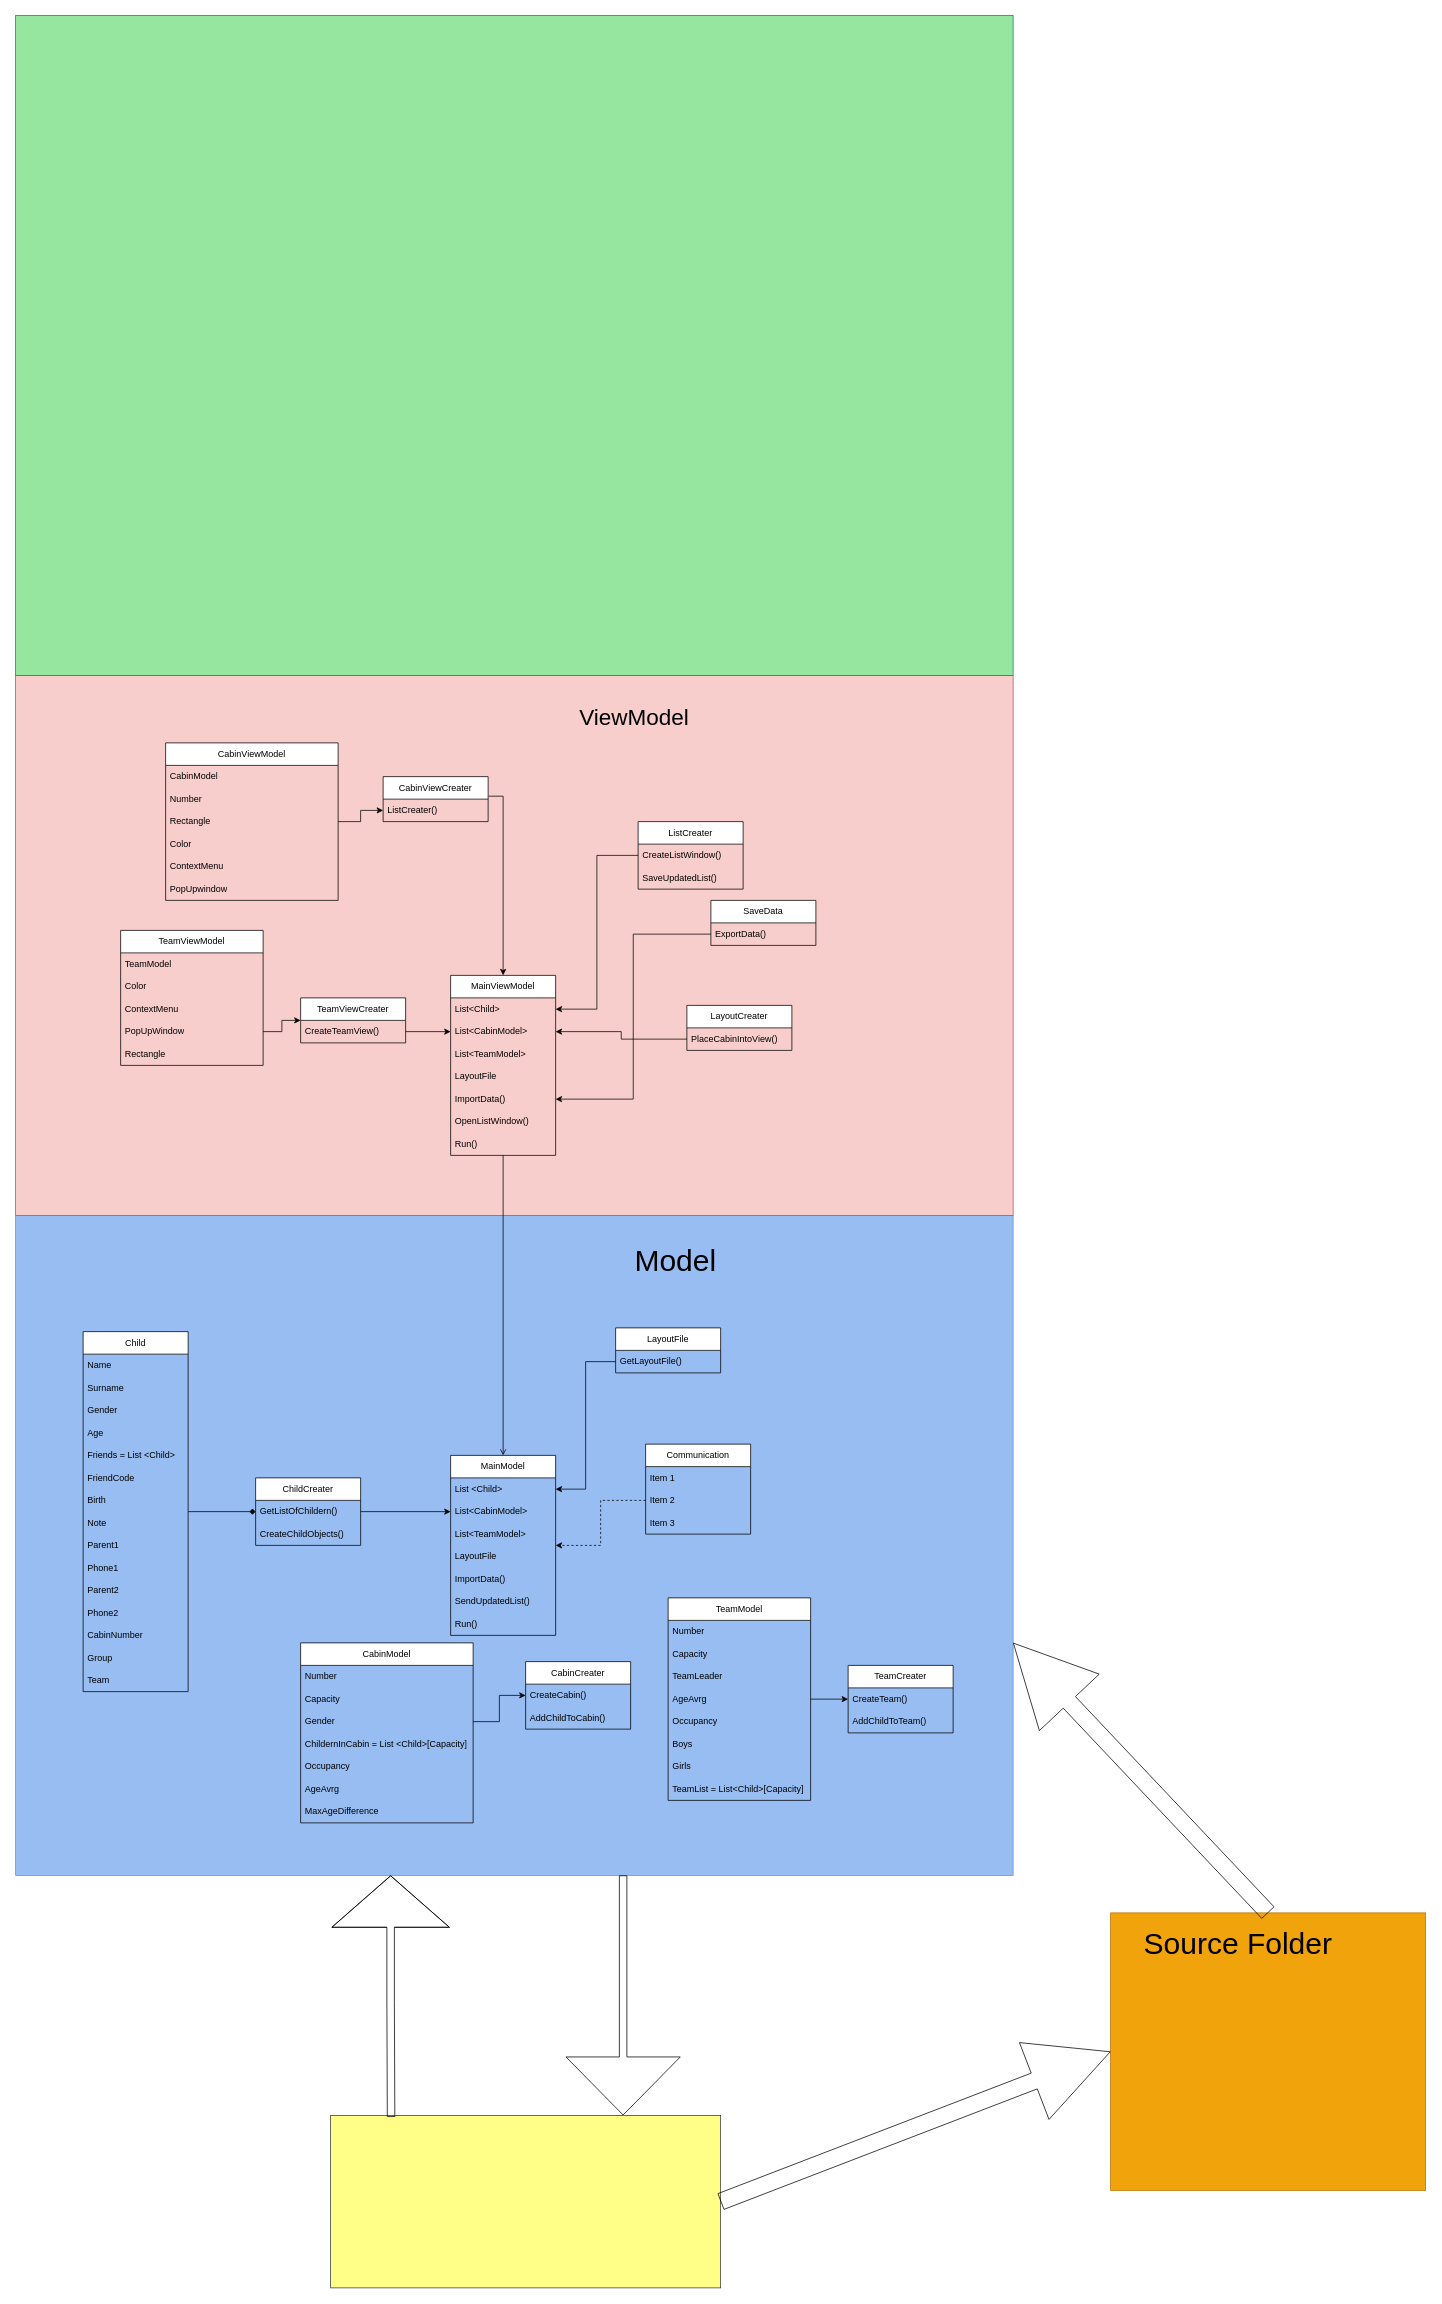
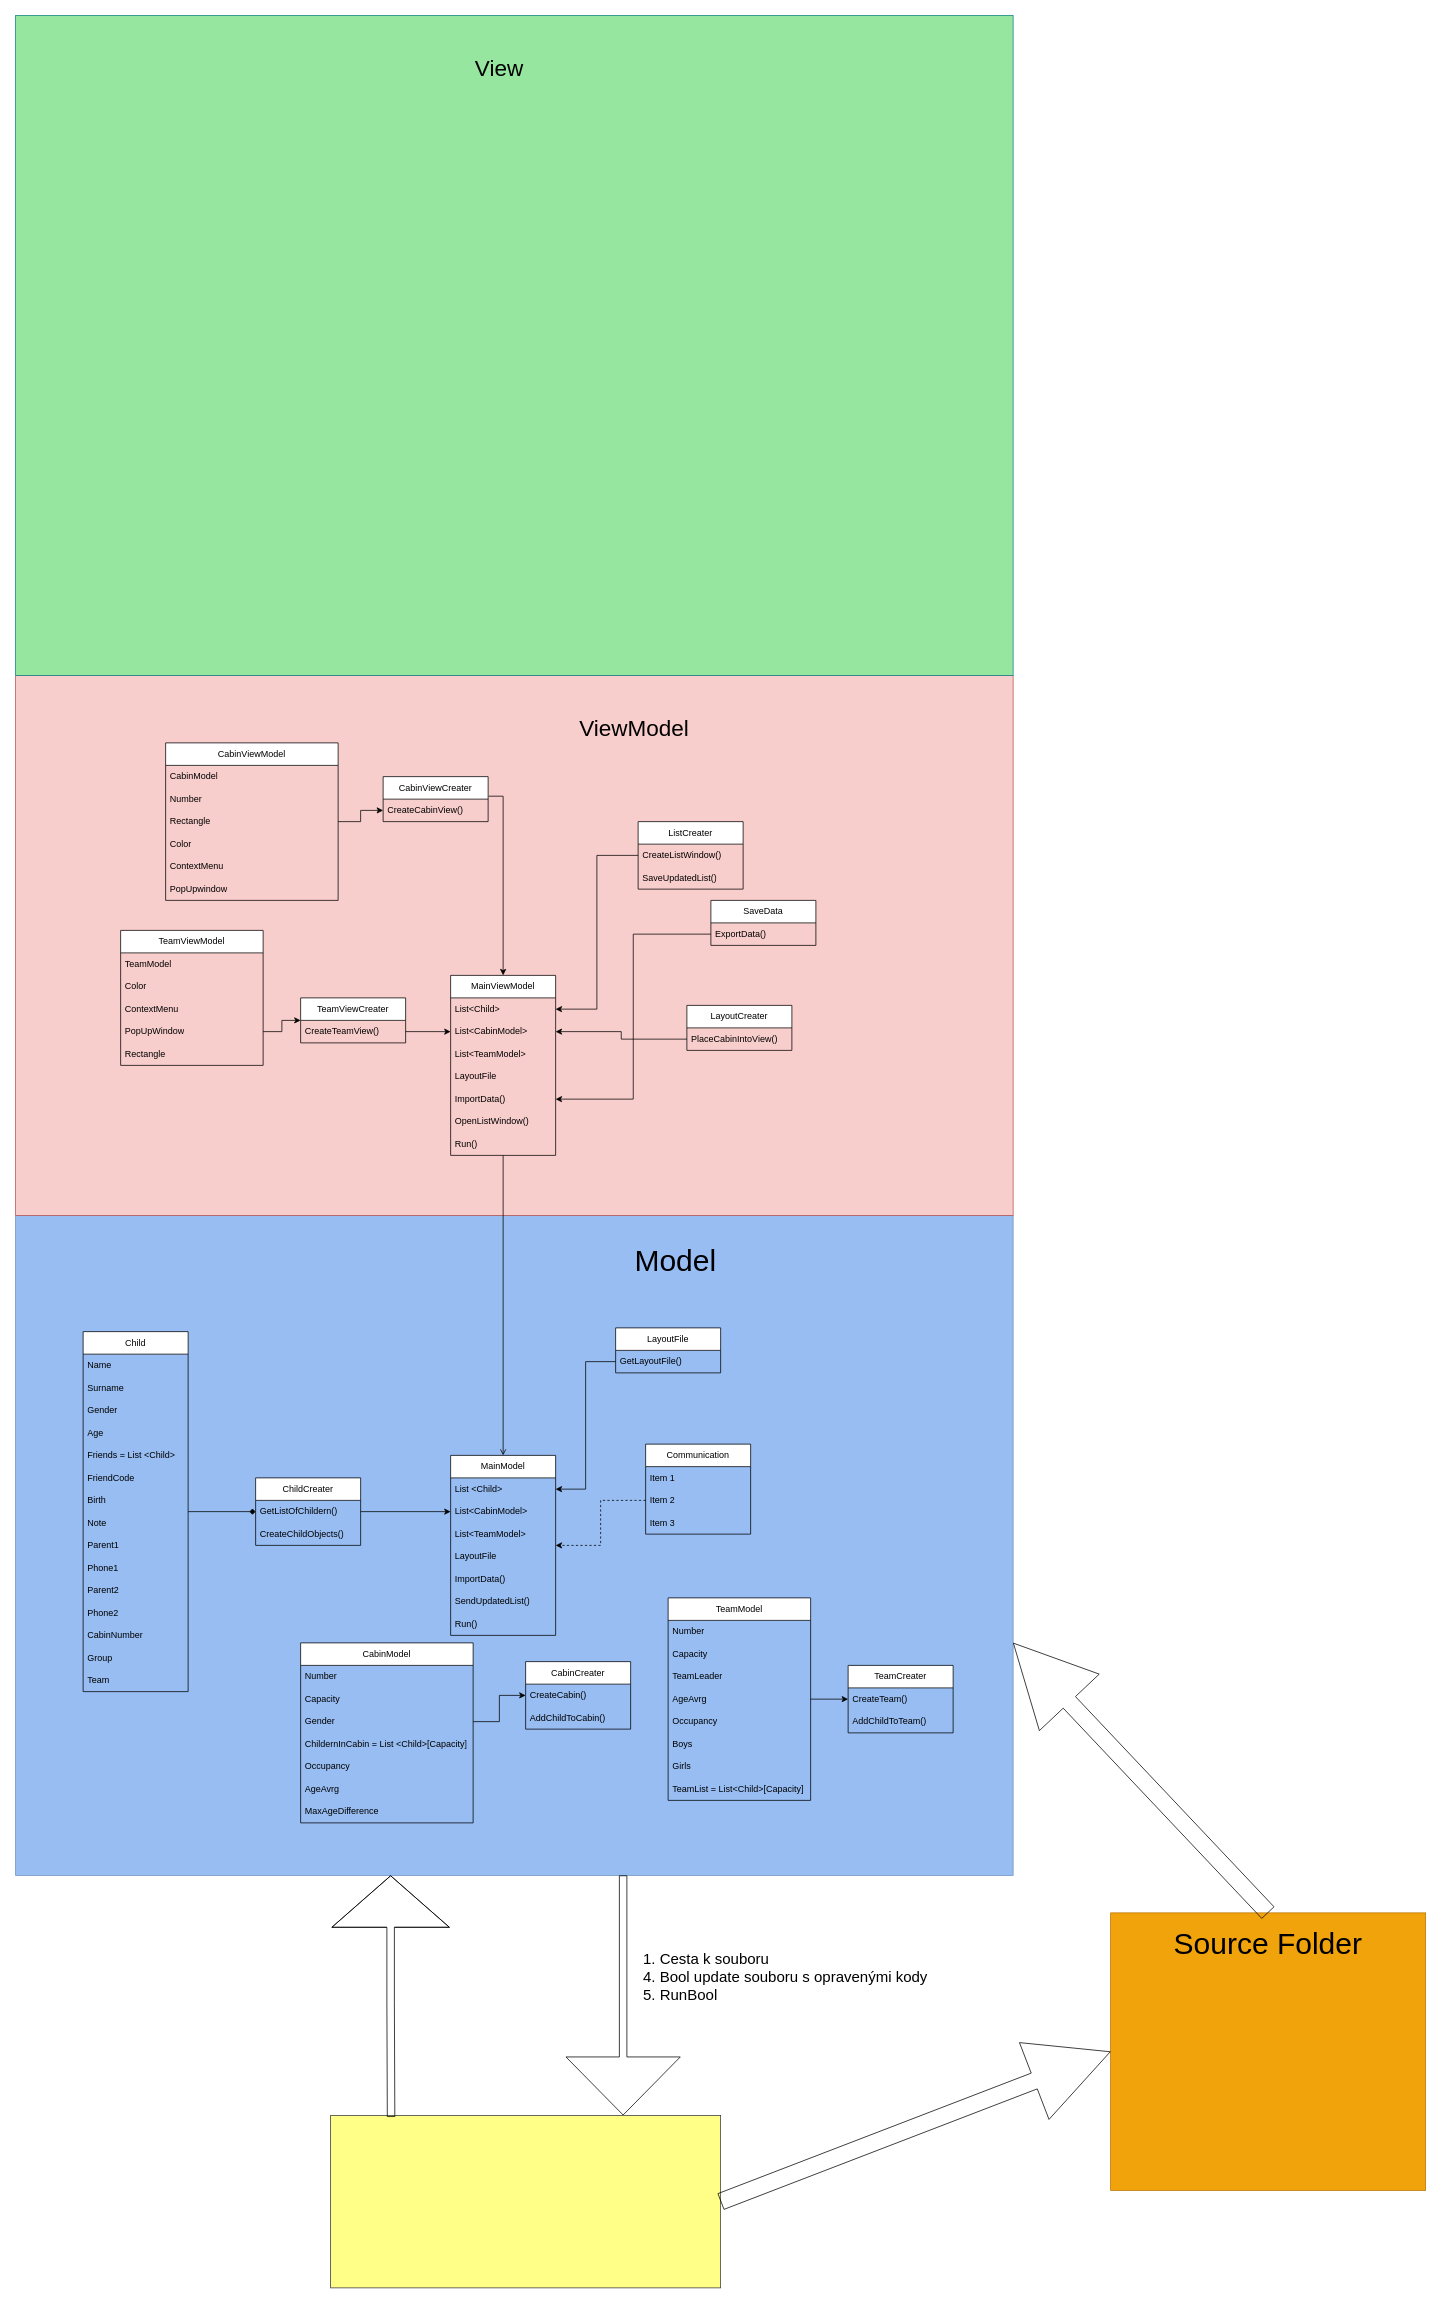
none -> (499, 68)
(634, 717) -> (634, 728)
(419, 810) -> (428, 810)
(1238, 1943) -> (1268, 1943)
none -> (805, 1977)
